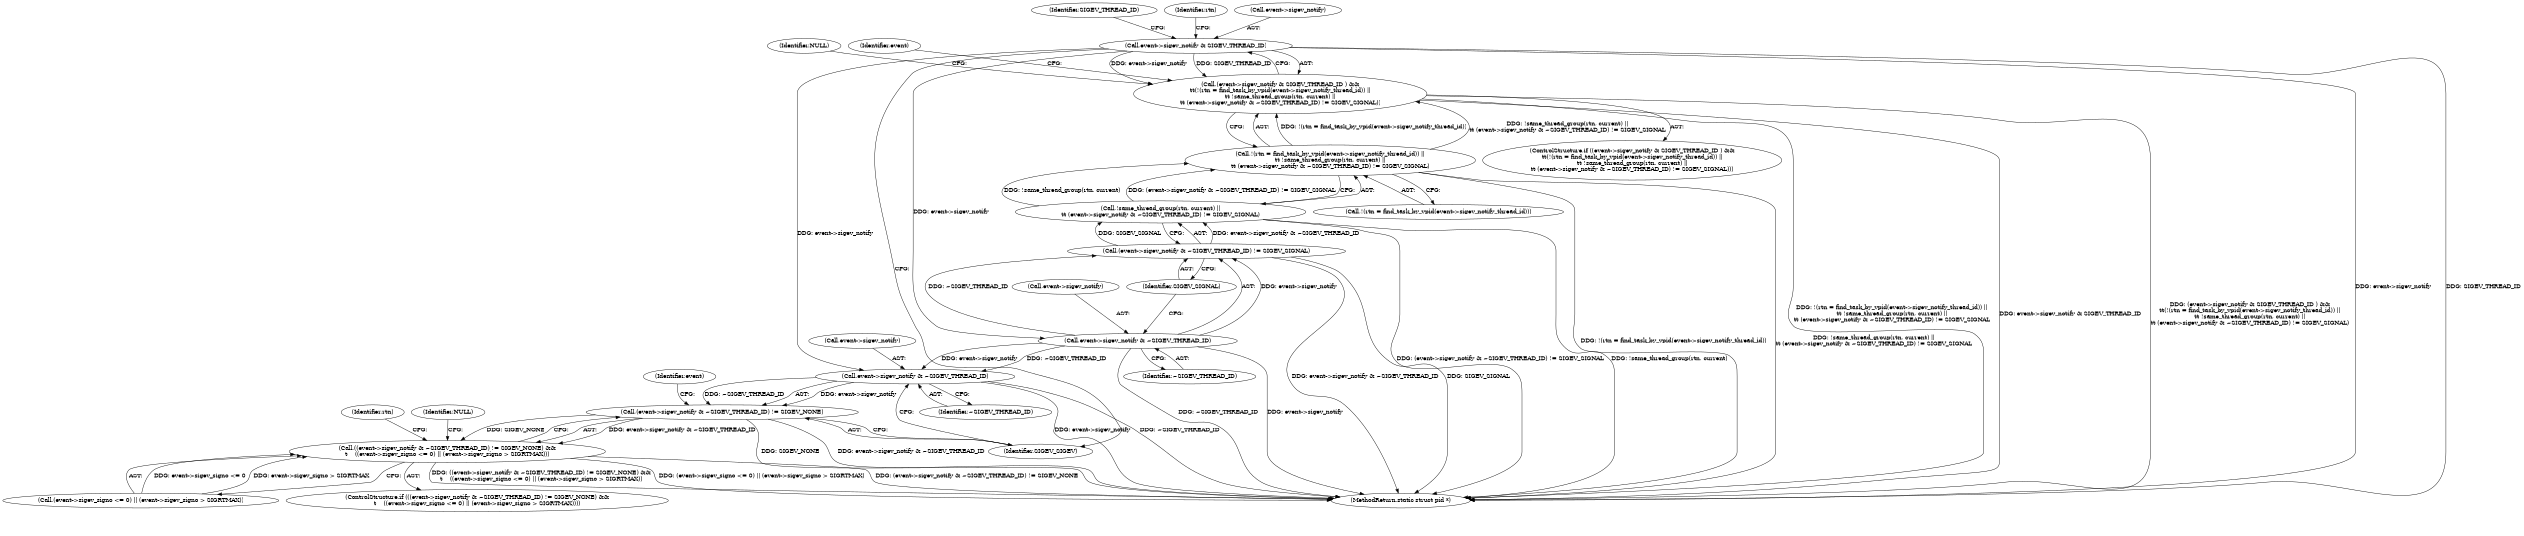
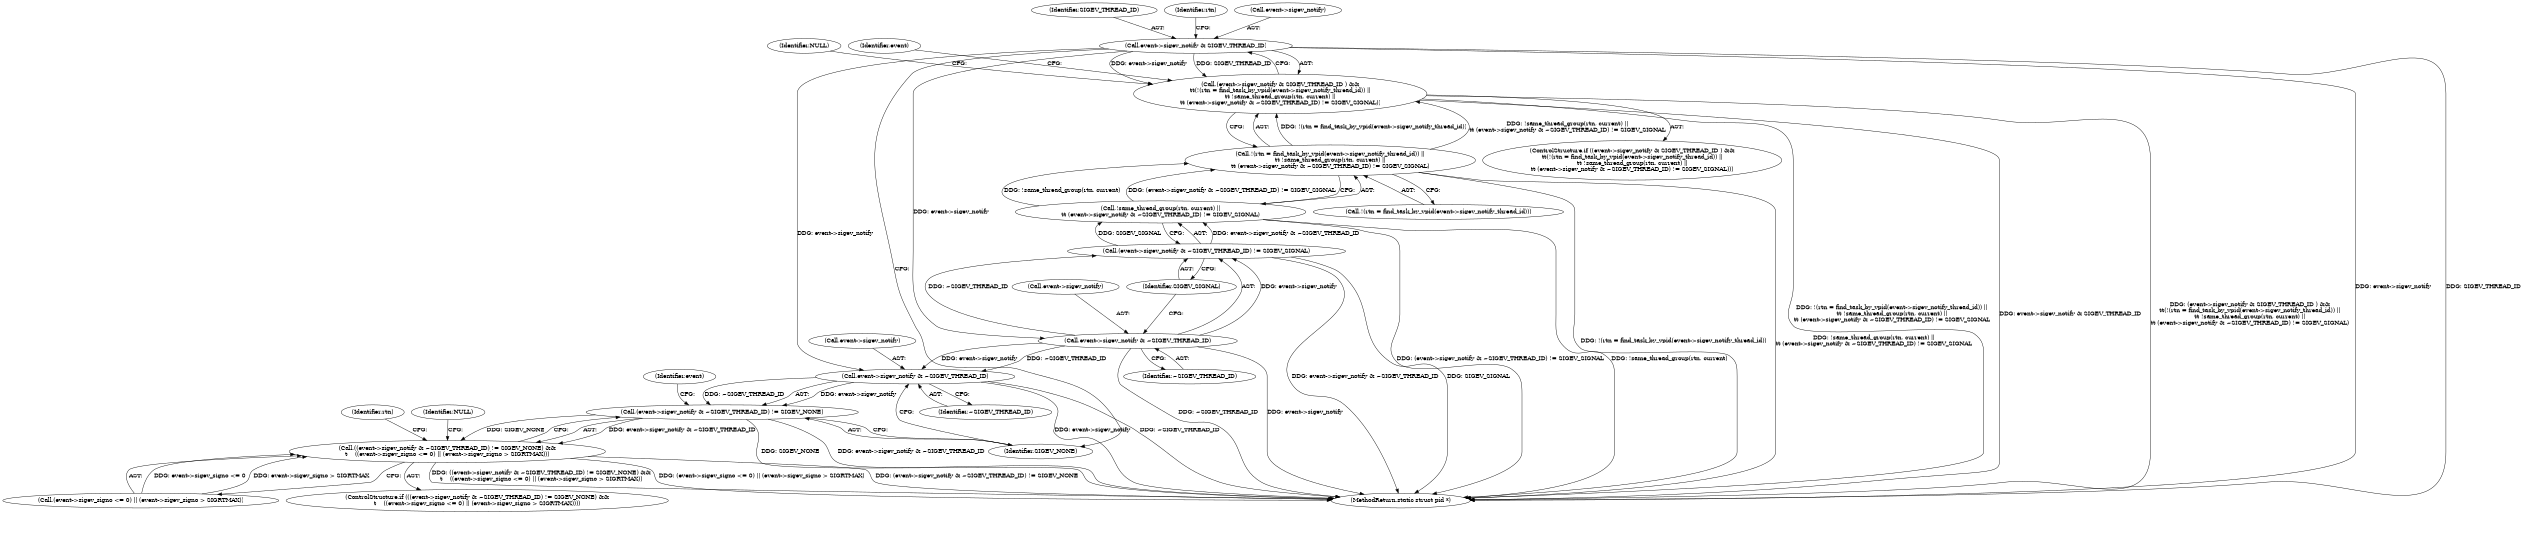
(1159, 28) -> (1159, 28)
(1041, 451) -> (1041, 451)
